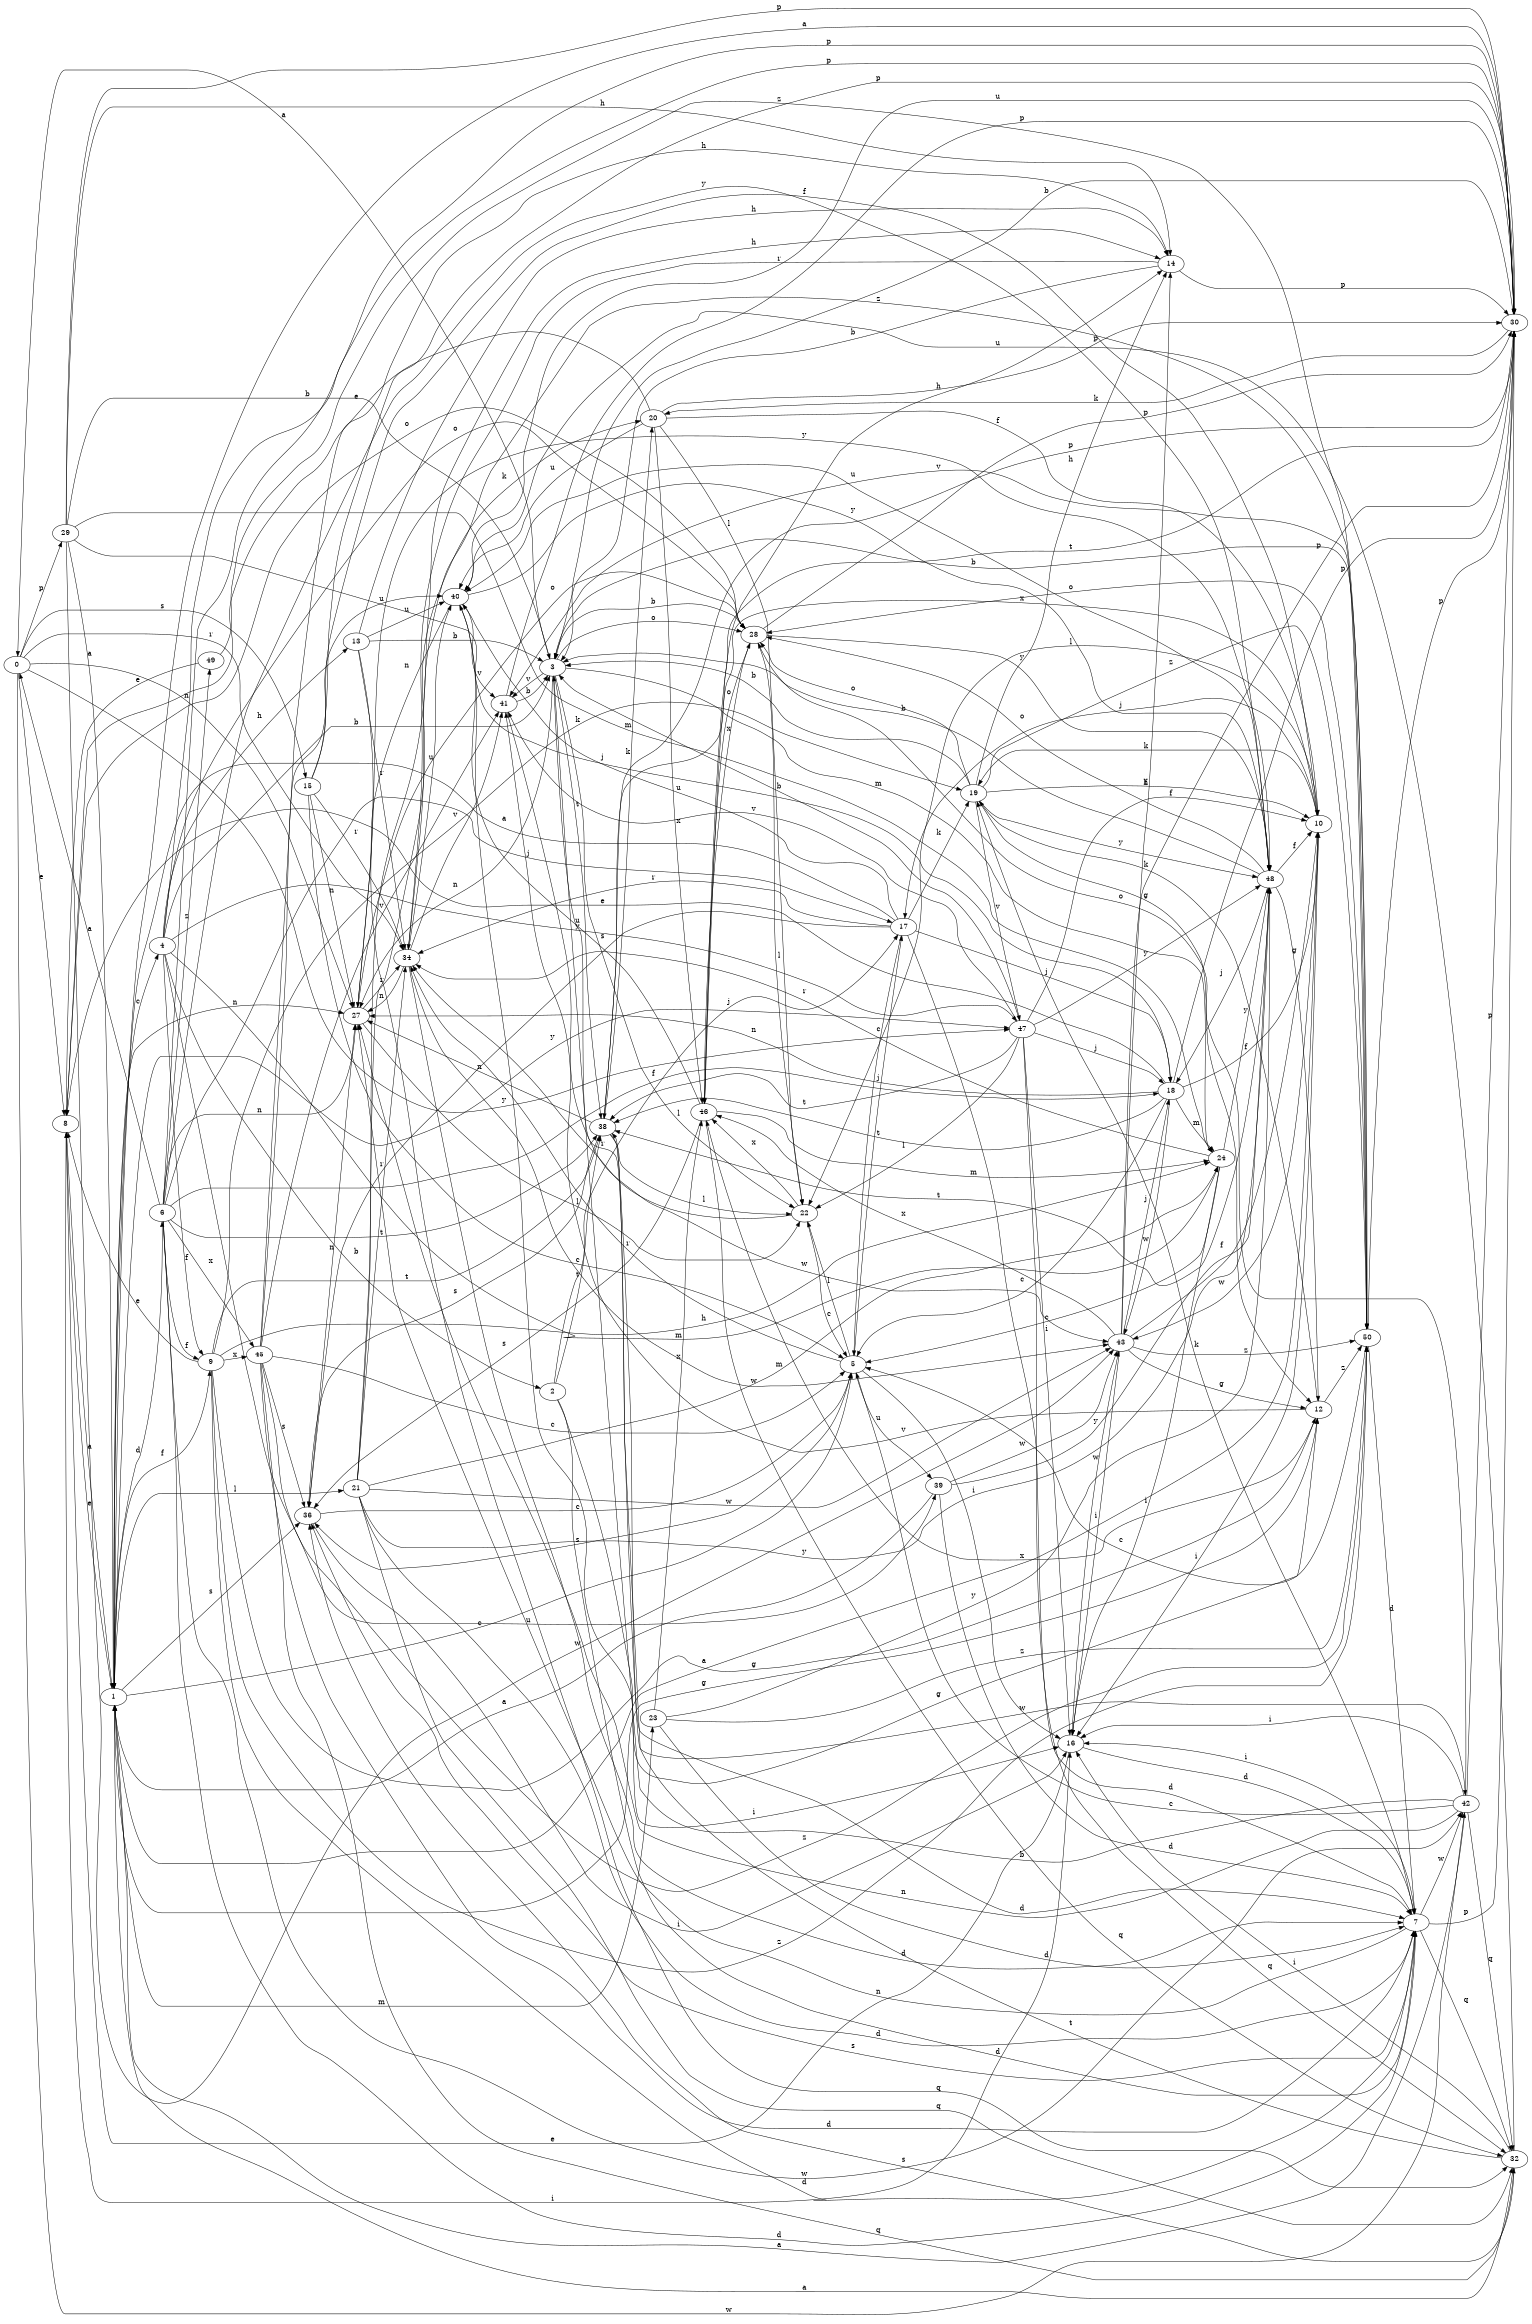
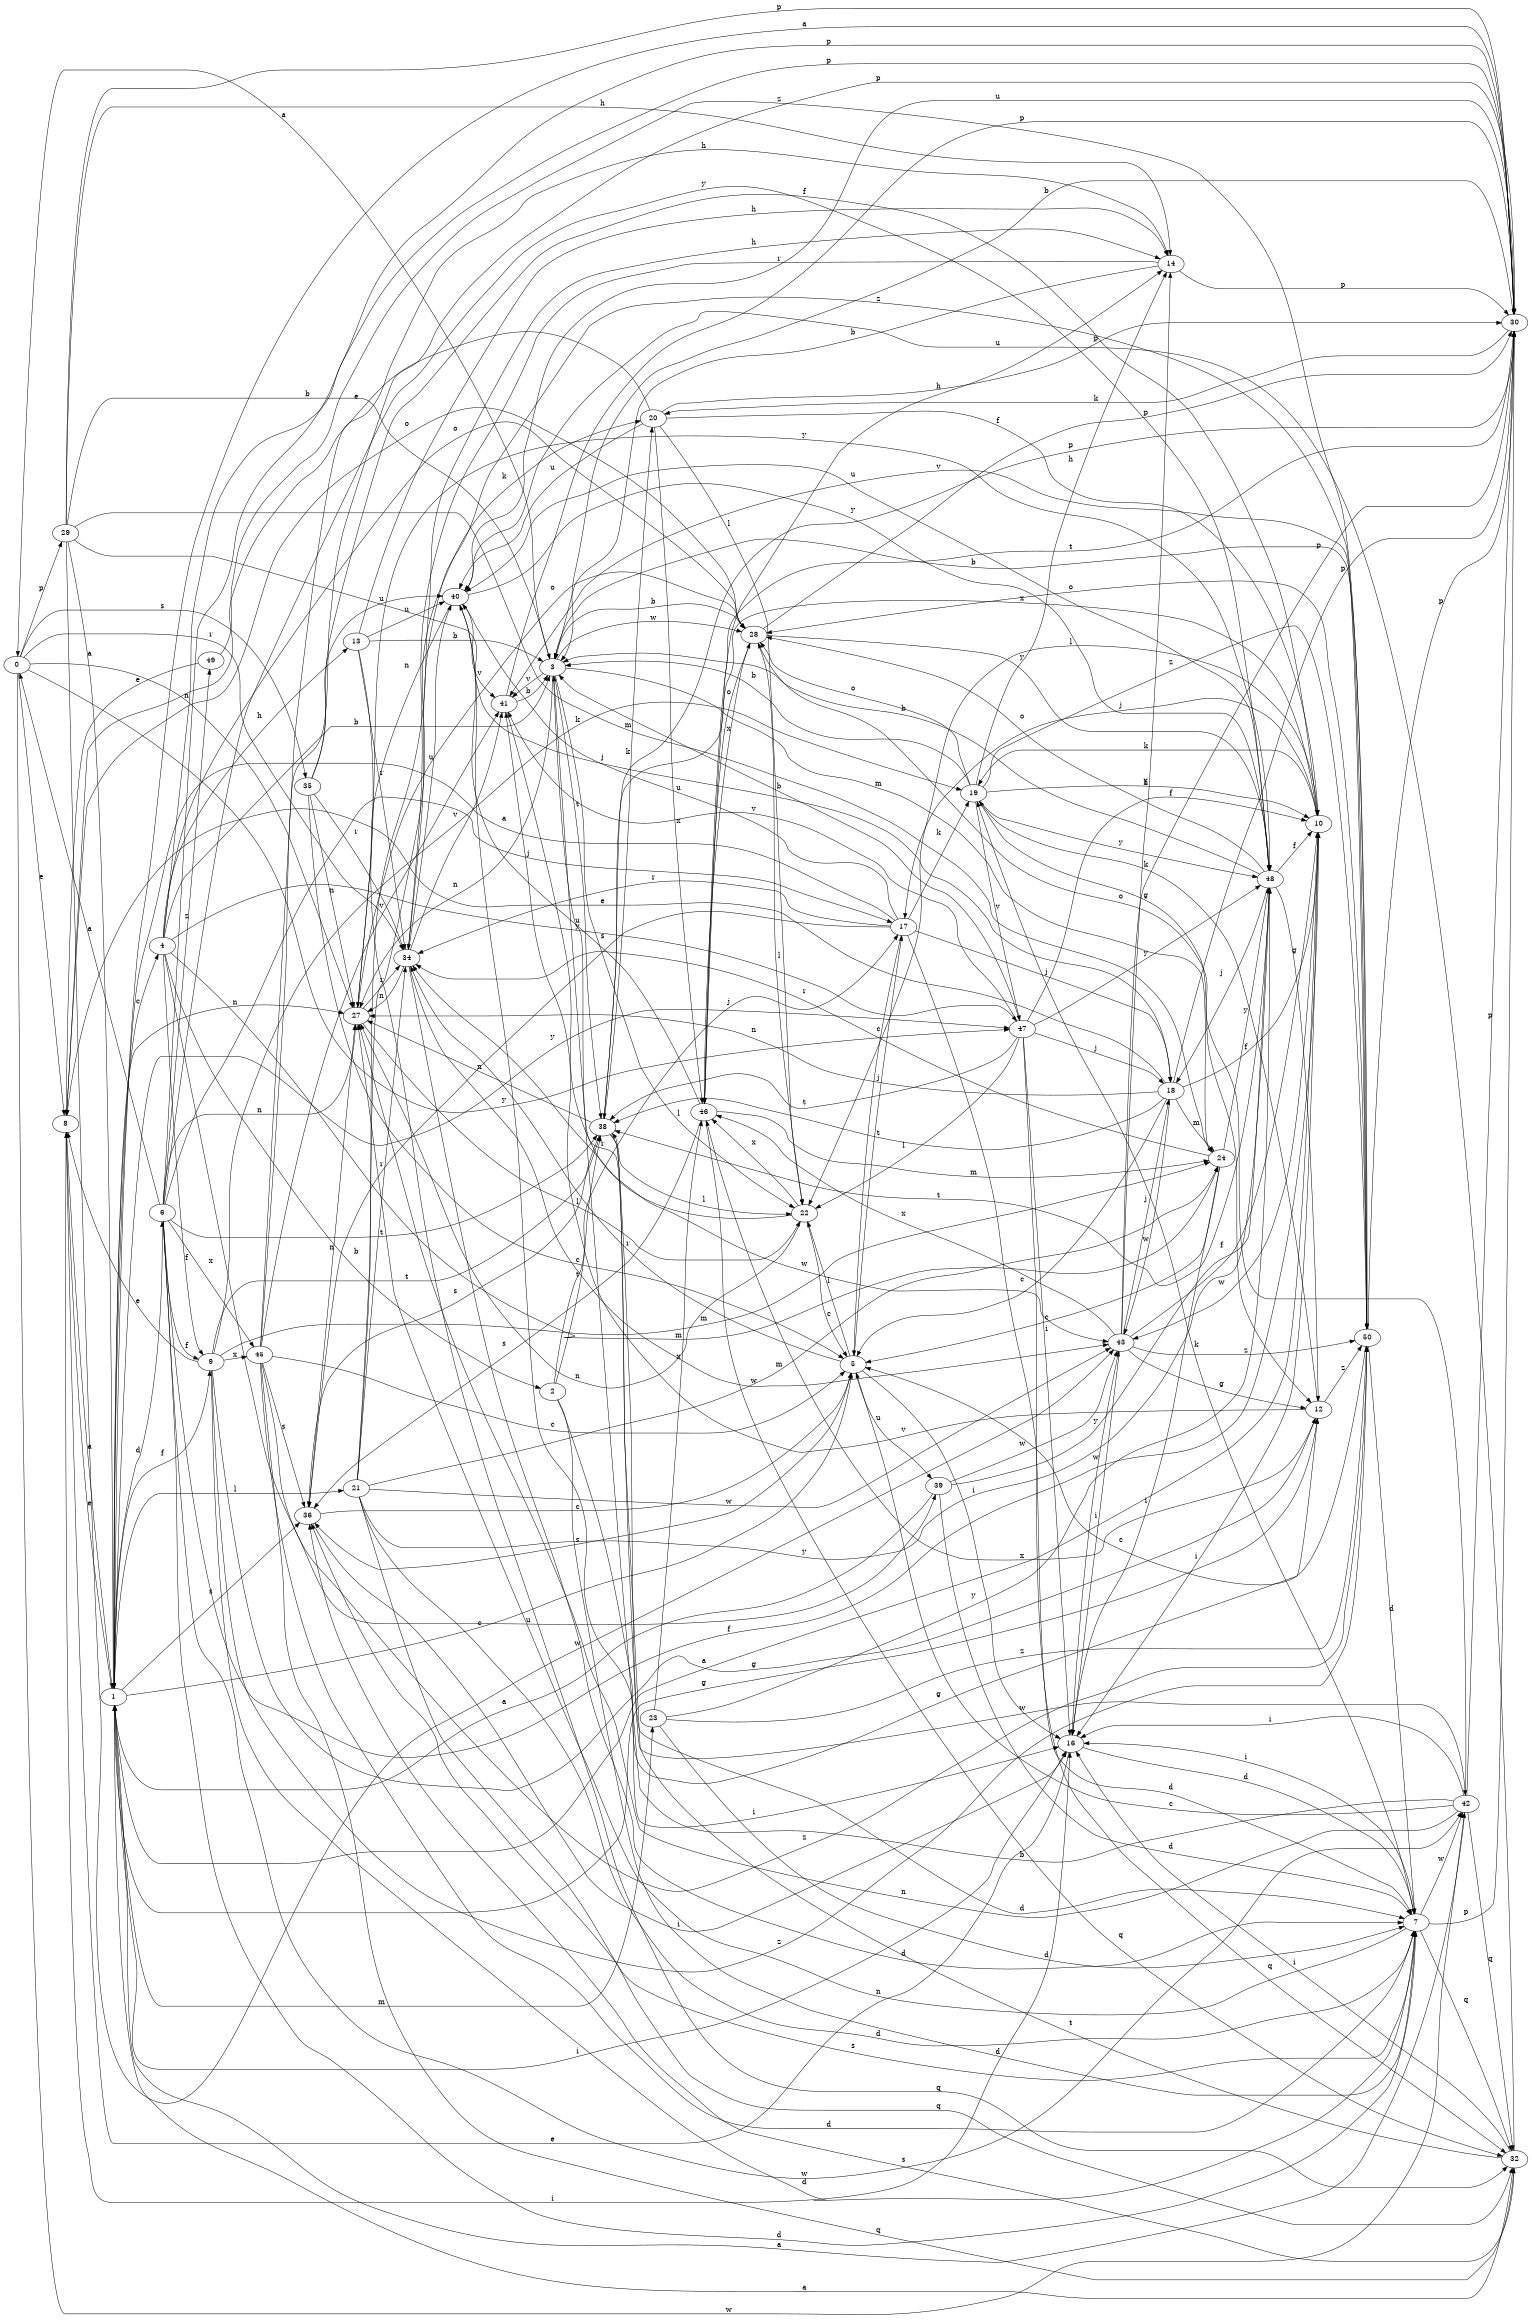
(653, 618) -> (653, 618)
(308, 787) -> (308, 787)
(626, 1093) -> (802, 1622)
(704, 1319) -> (704, 1319)
none -> (542, 1358)
none -> (477, 2069)
